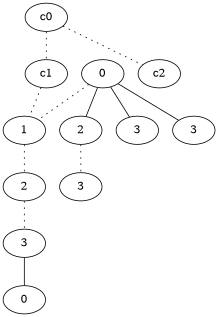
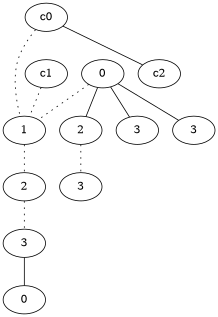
(103, 45) -> (103, 45)
(46, 46) -> (16, 71)
